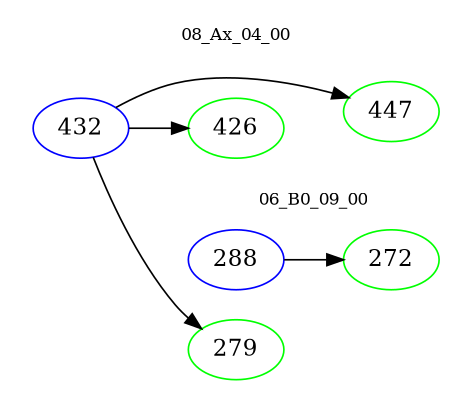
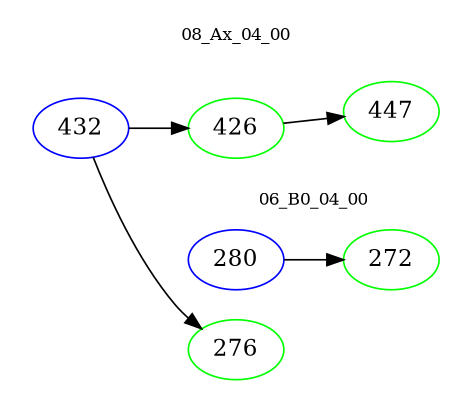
(222, 78) -> (305, 121)
(314, 201) -> (314, 201)
(236, 260) -> (236, 260)
(236, 350) -> (236, 350)
